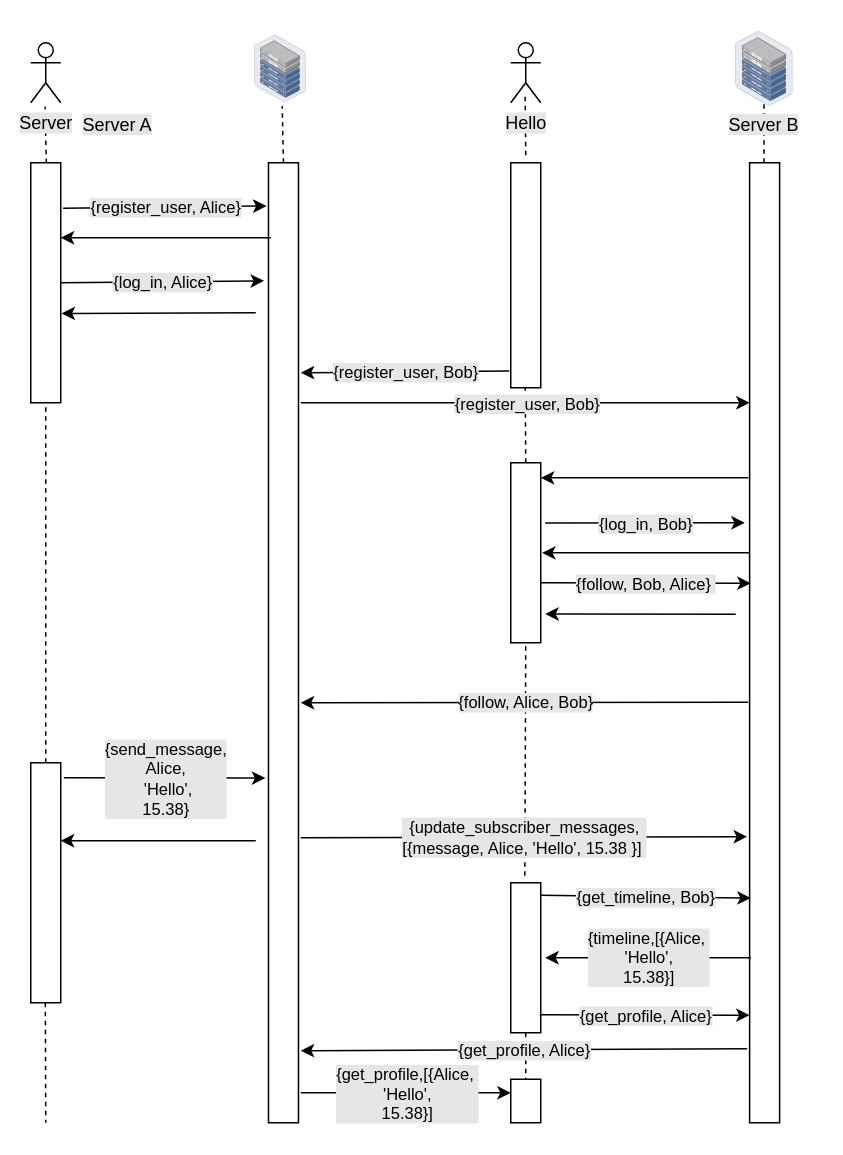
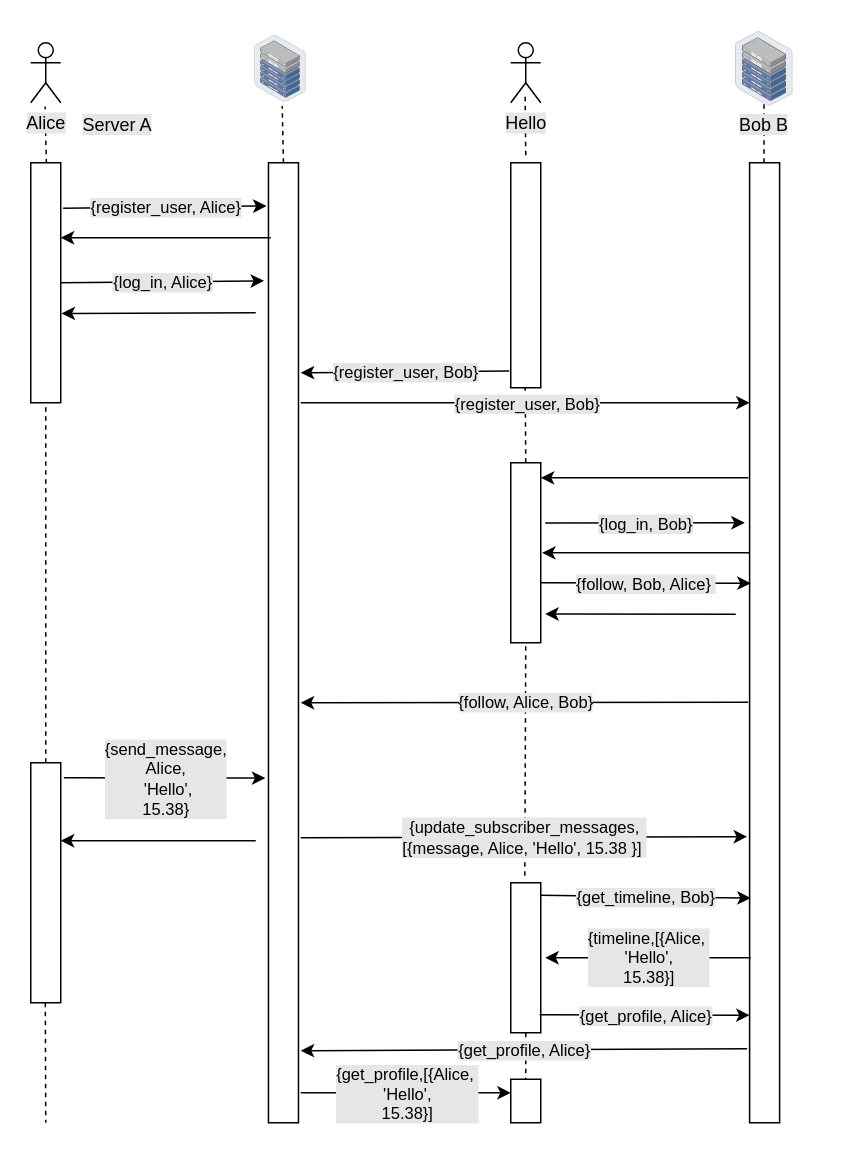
(47, 124) -> (47, 124)
(764, 125) -> (764, 125)
